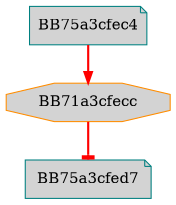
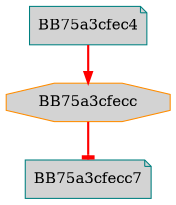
(88, 102) -> (88, 102)
(88, 179) -> (88, 179)
